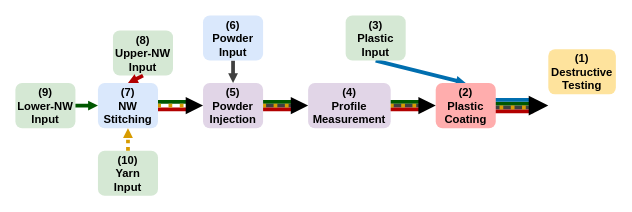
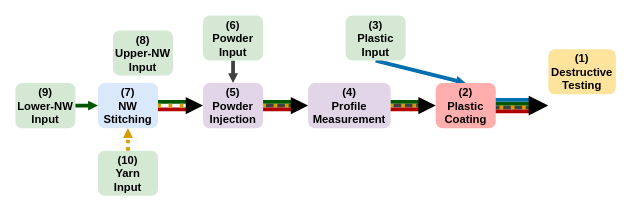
(233, 38) -> (233, 38)
(141, 76) -> none
